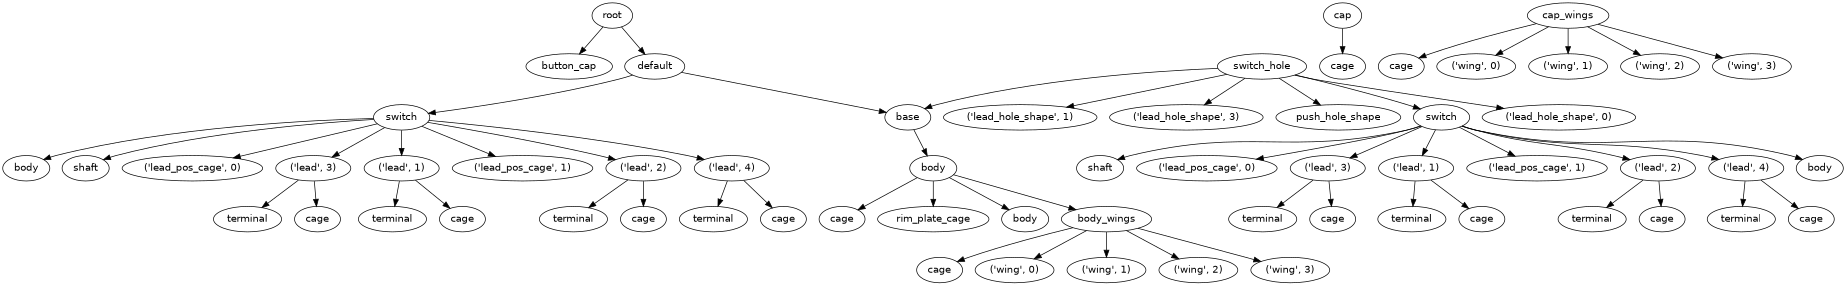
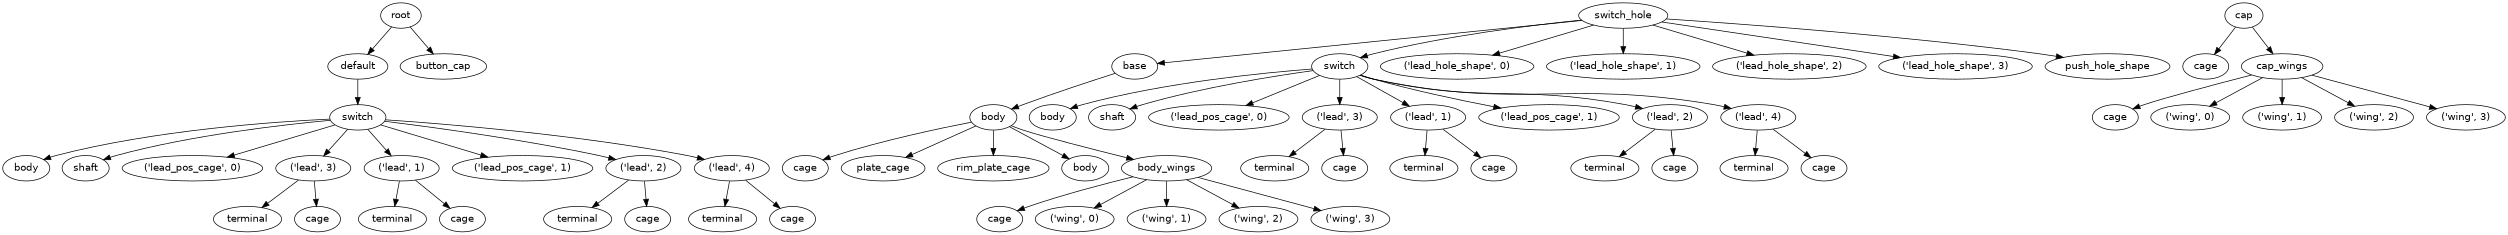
none -> (2260, 38)
none -> (1789, 66)
(780, 92) -> none
none -> (883, 168)
